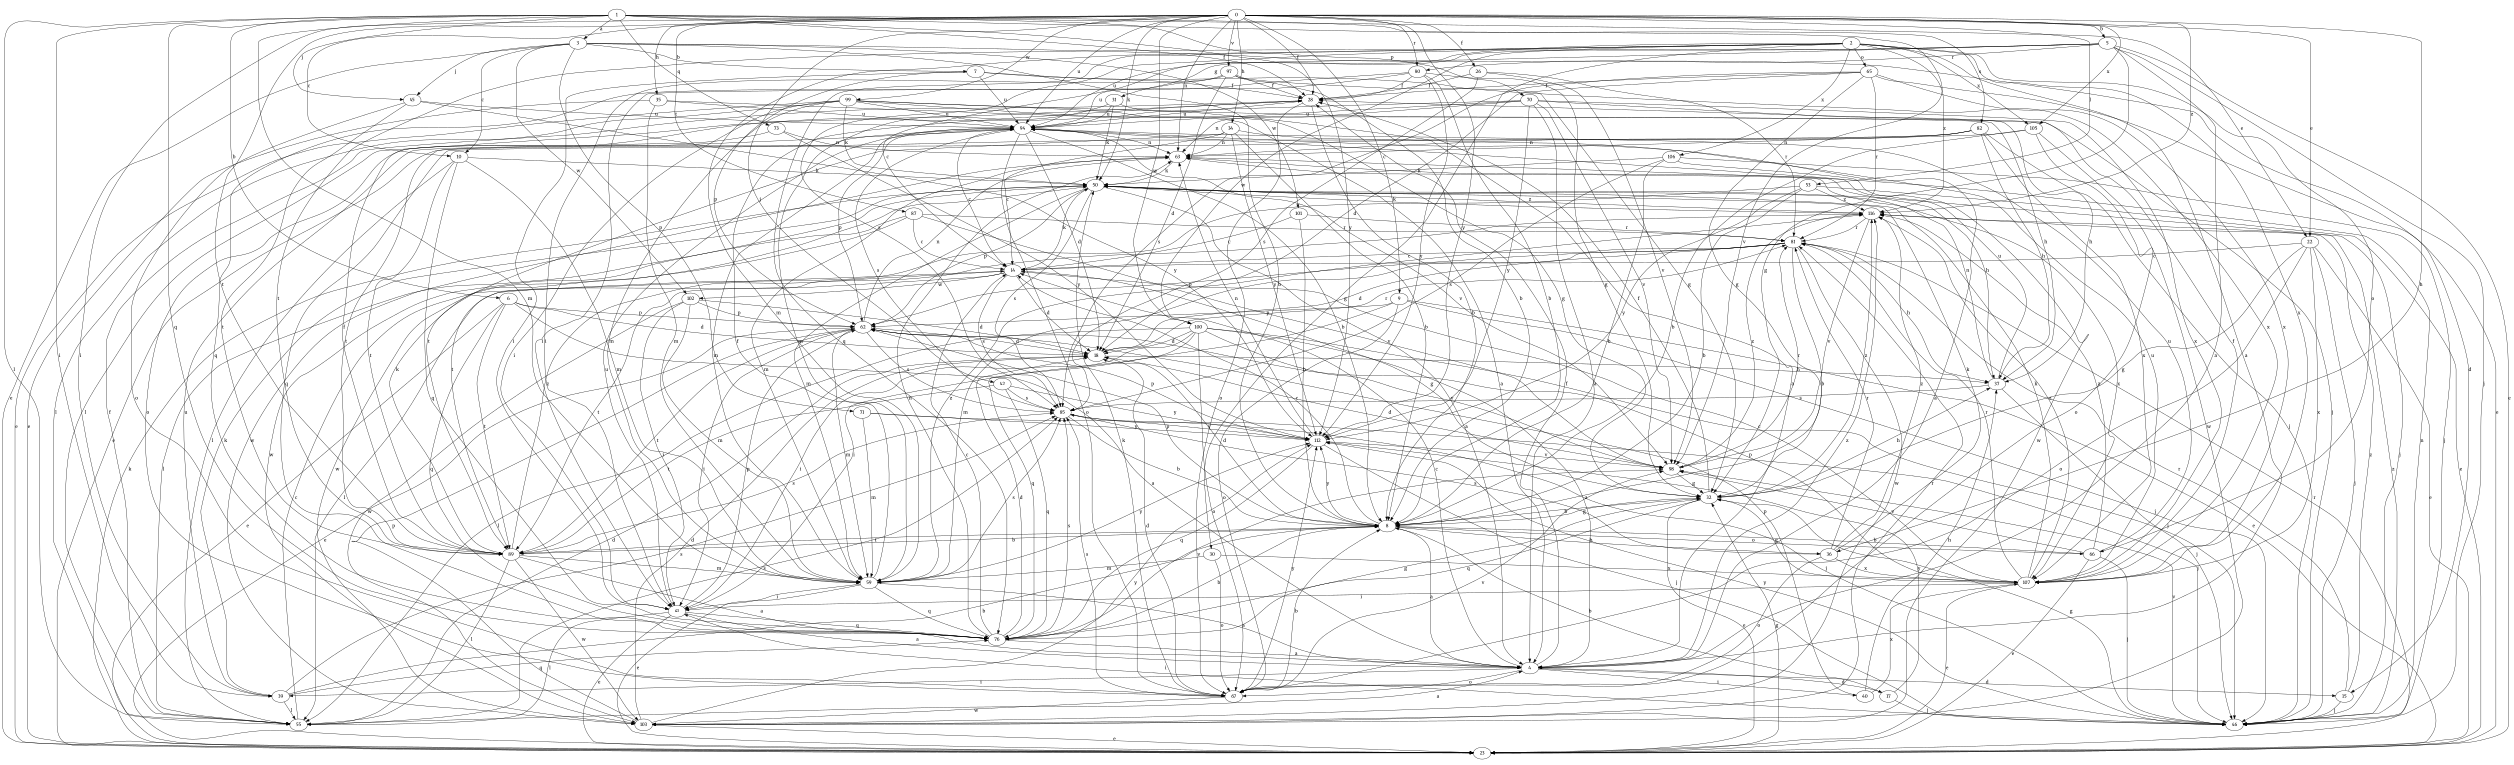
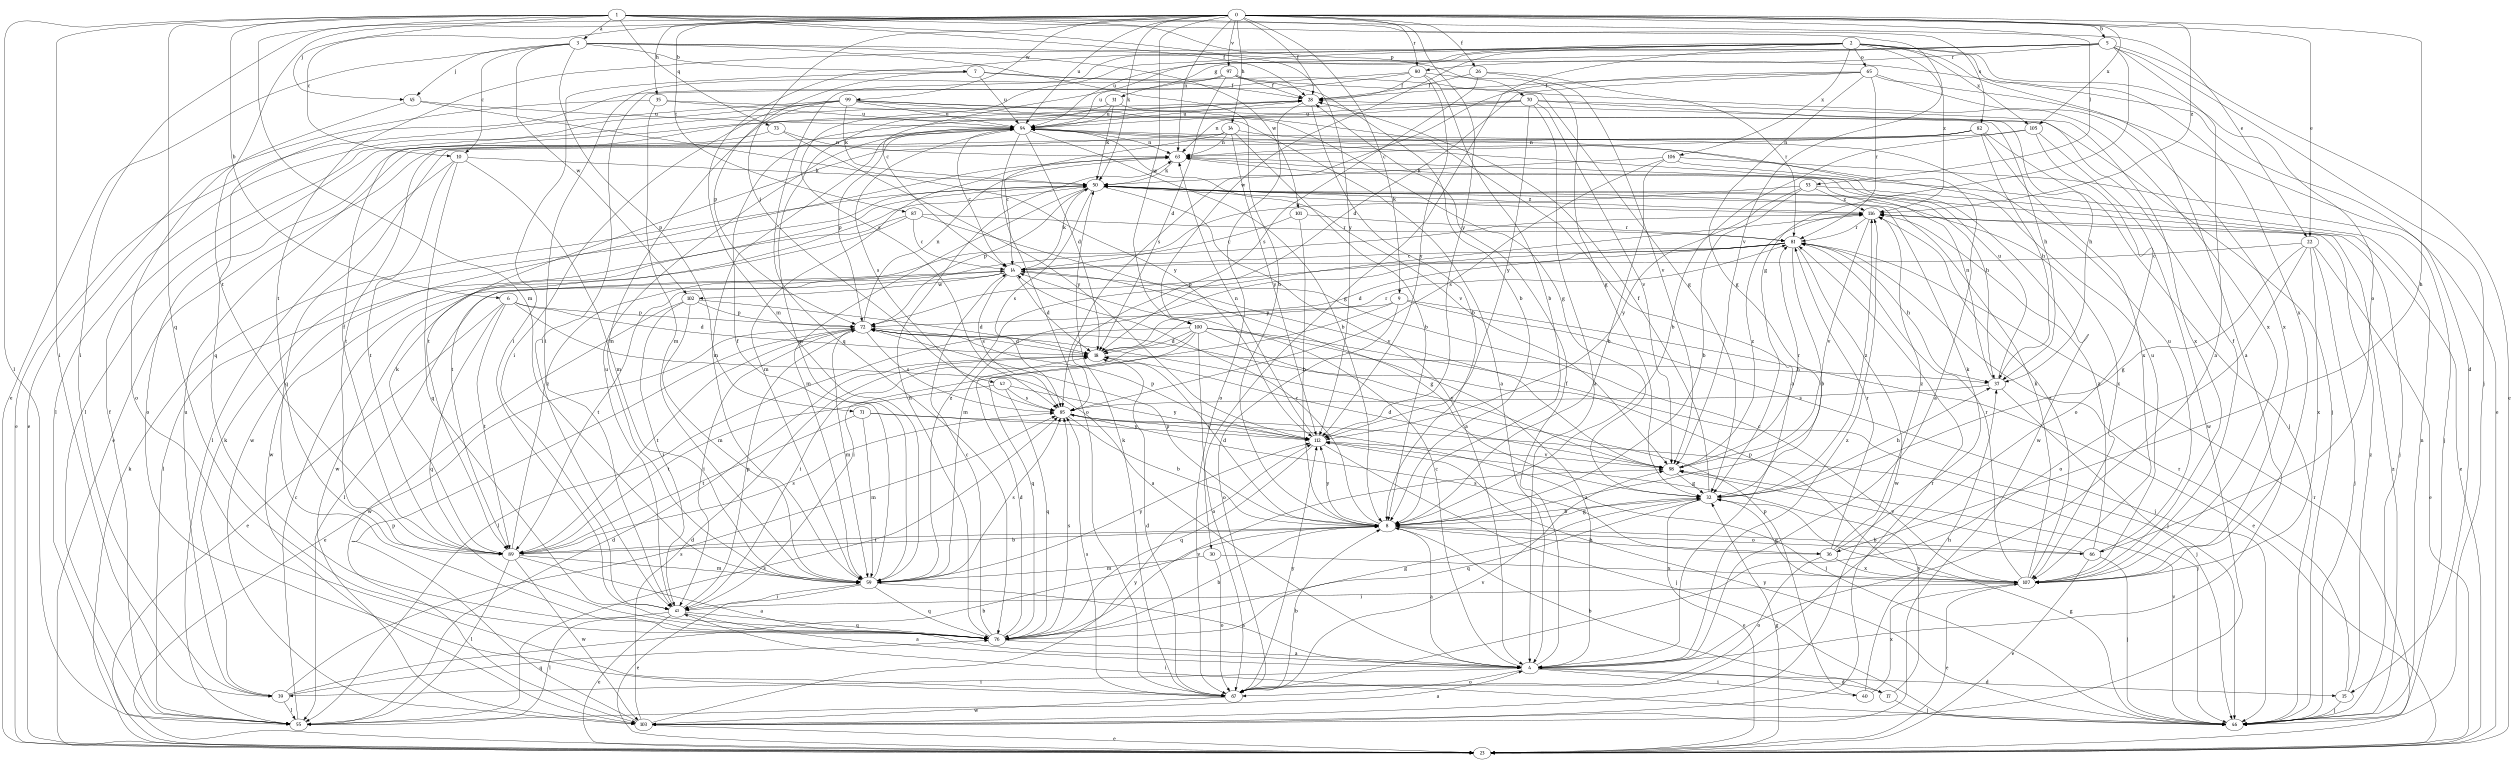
(863, 327) -> (863, 327)
(233, 381) -> (689, 487)
